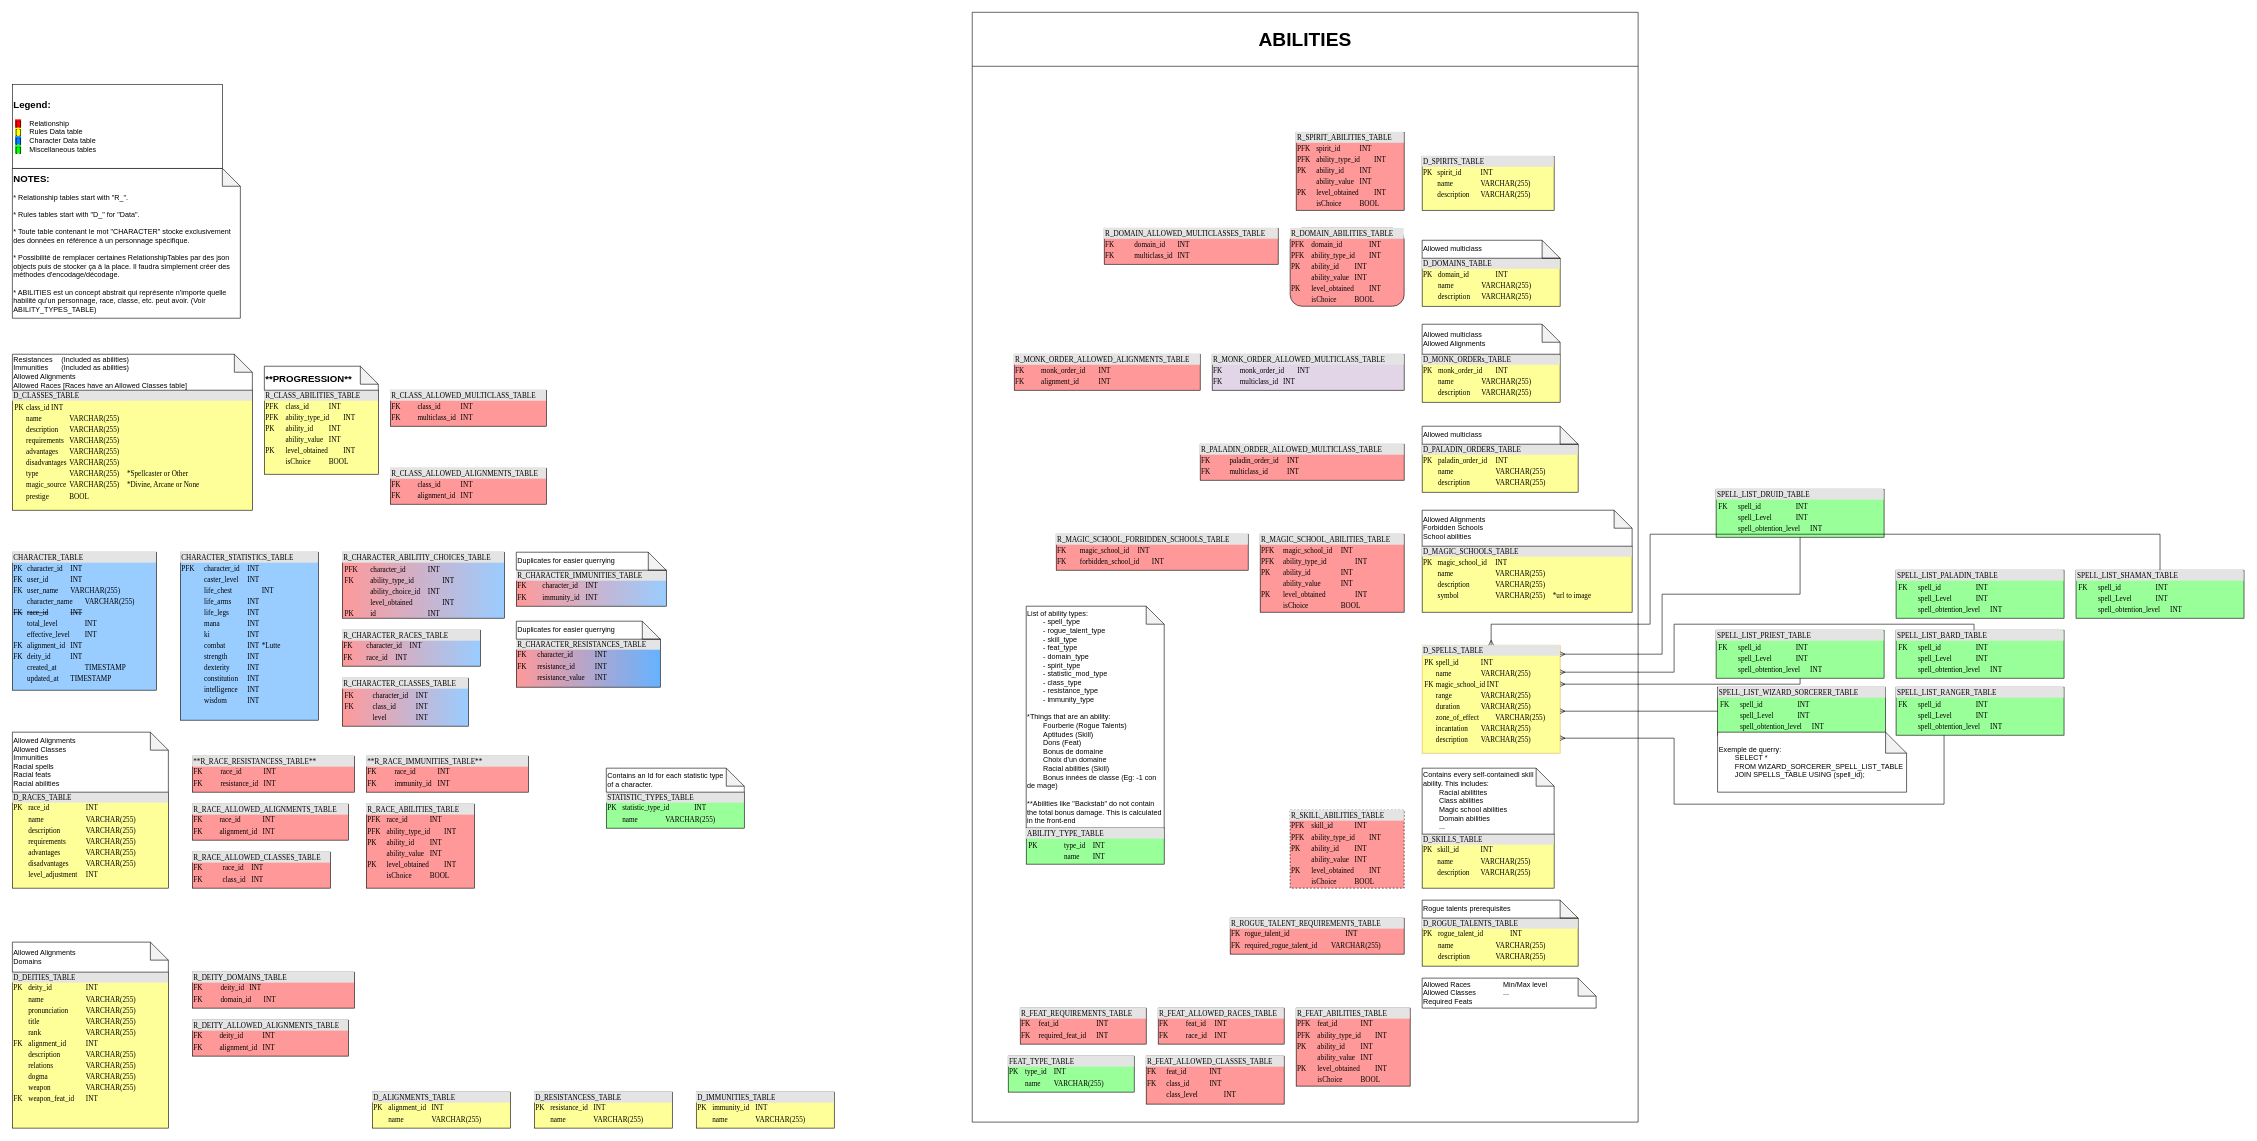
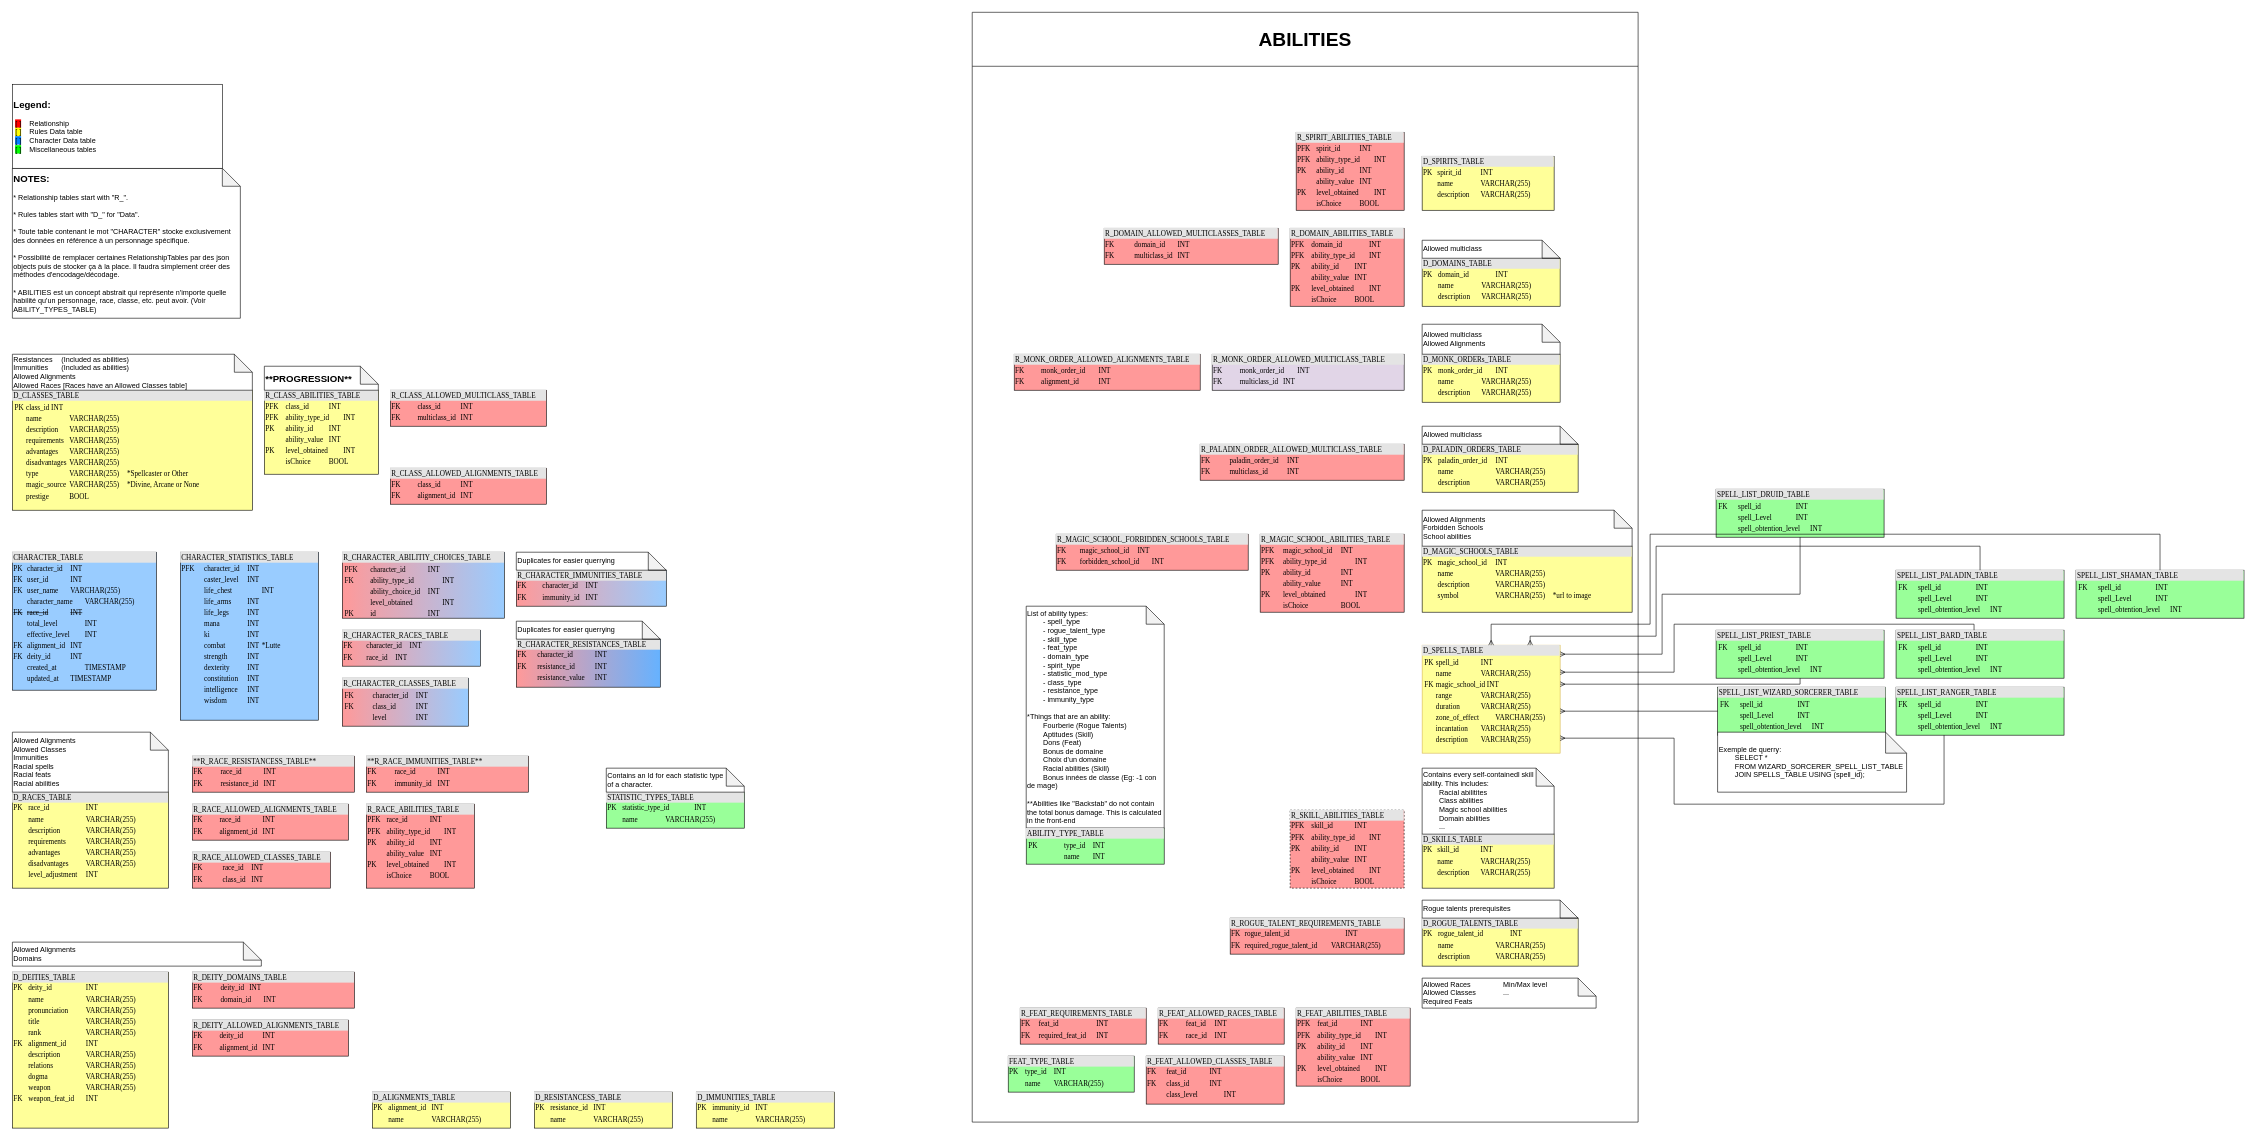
(1347, 267) -> (1347, 267)
none -> (1707, 546)
(90, 957) -> (137, 954)
